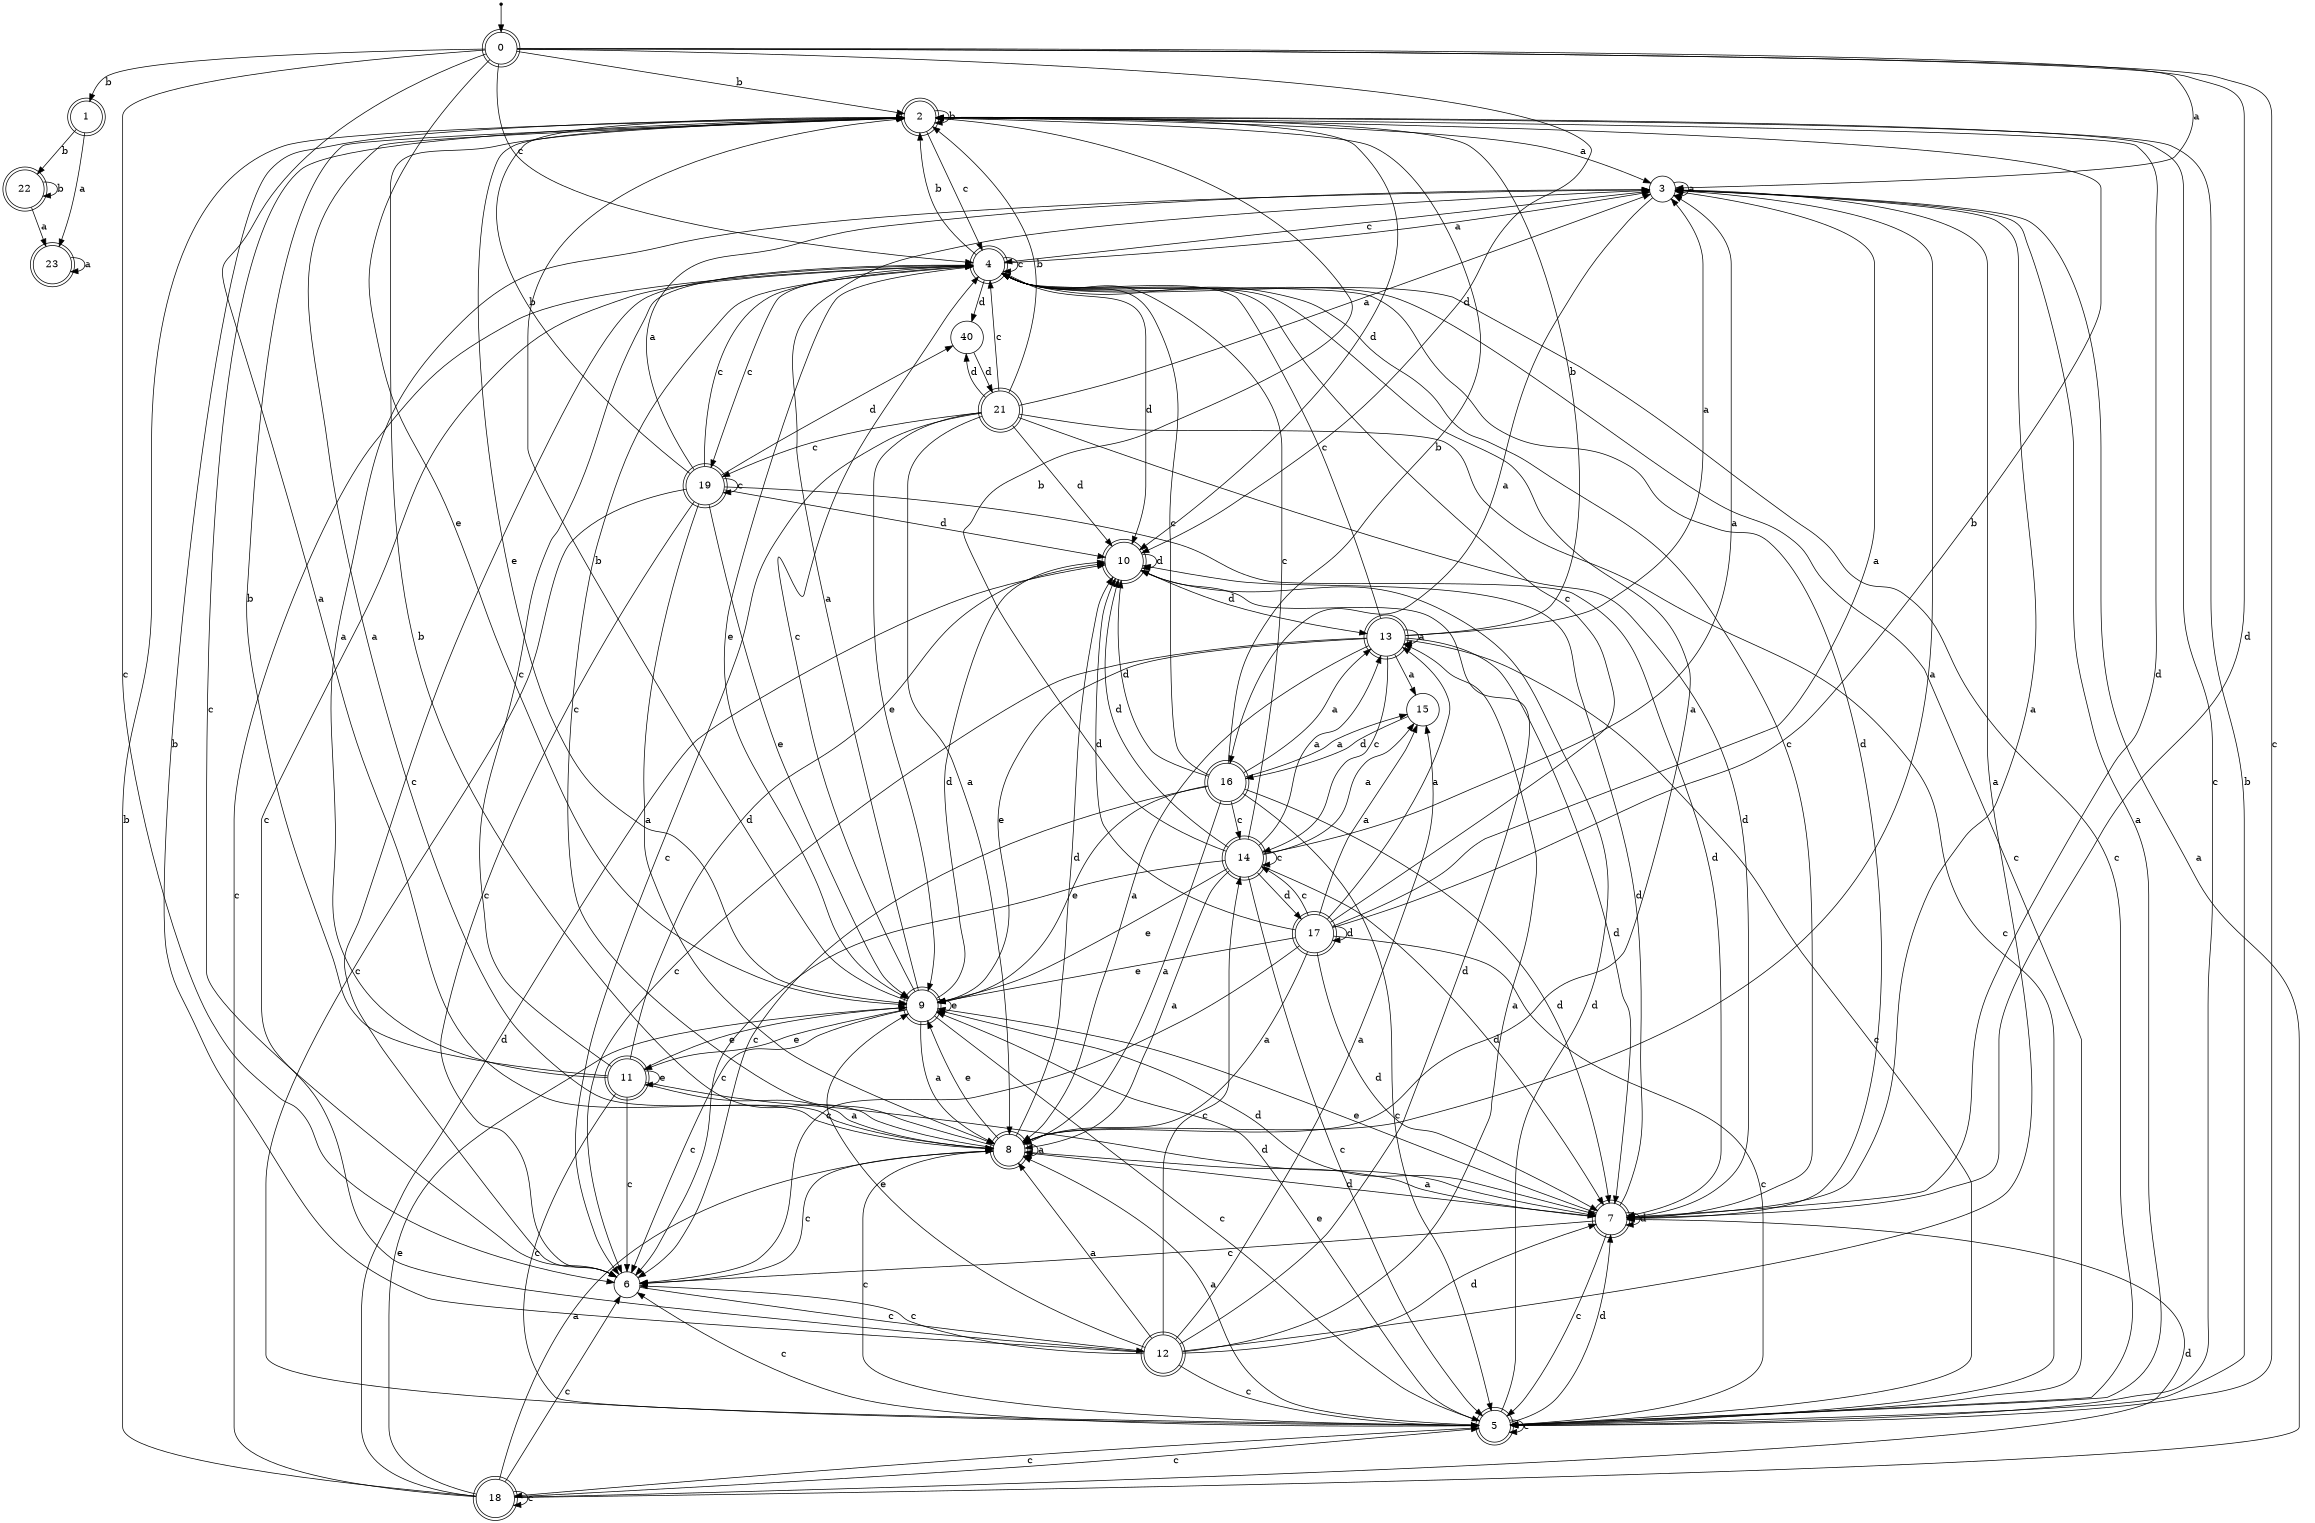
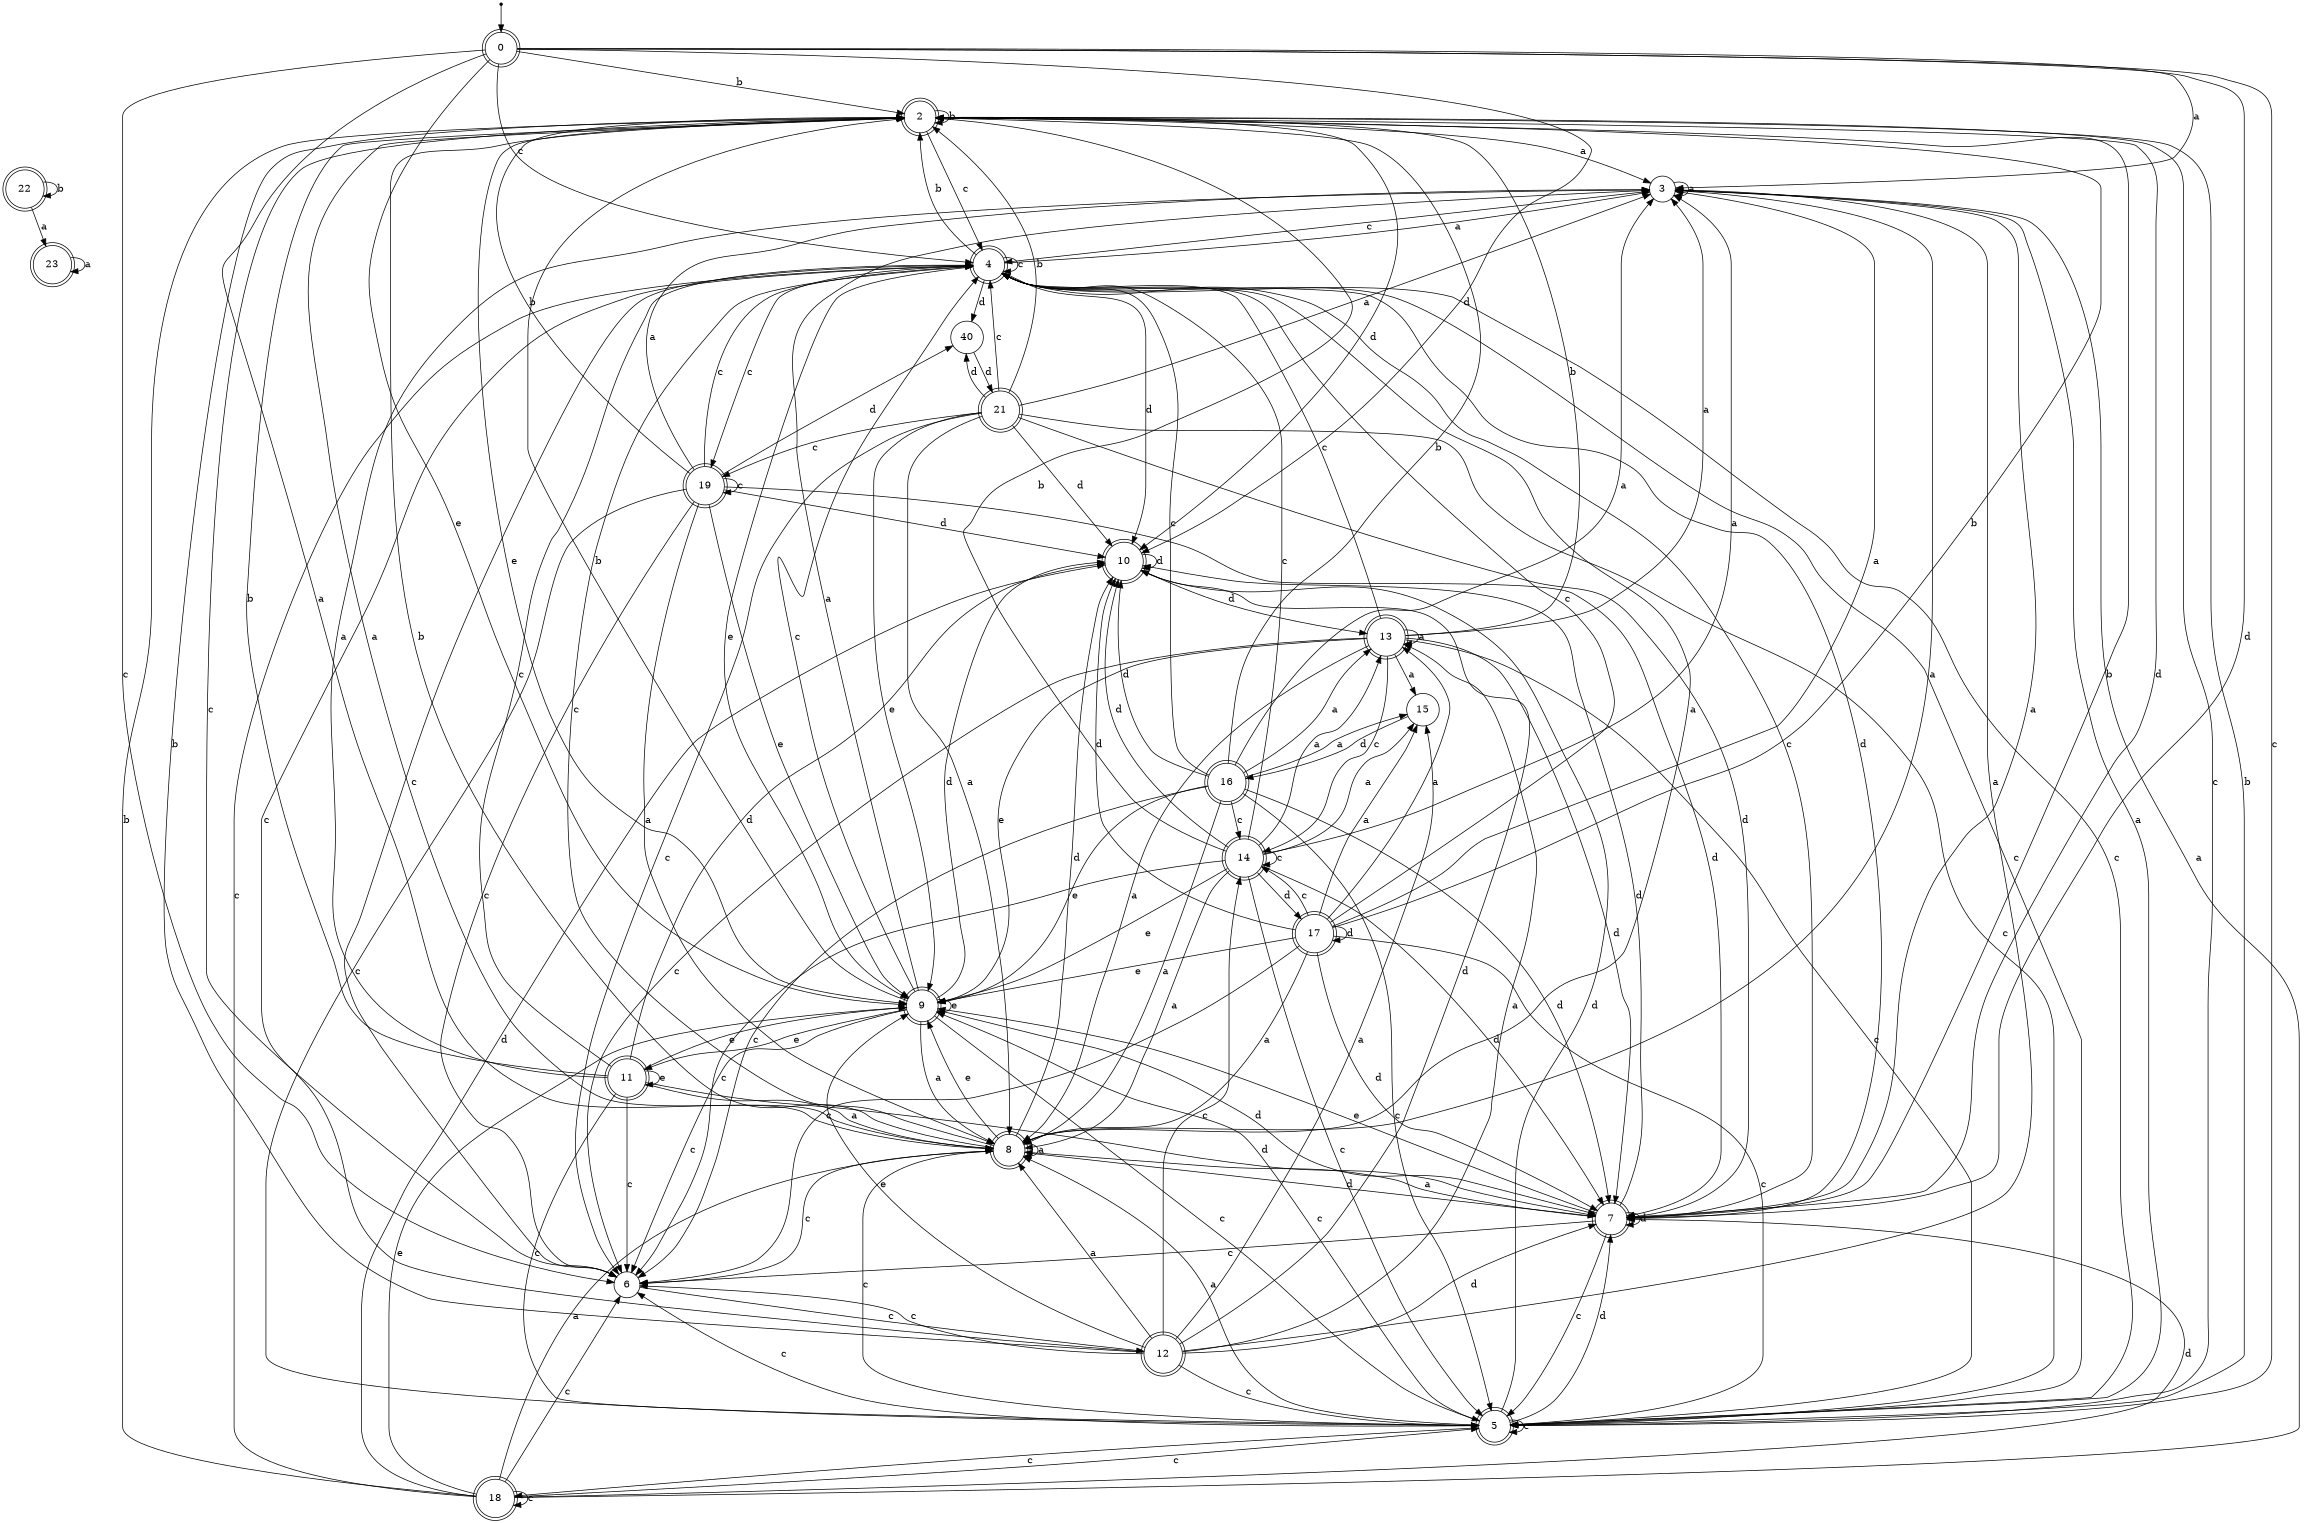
(86, 117) -> none
none -> (2128, 228)
(1481, 525) -> (1547, 559)
(1320, 1219) -> (1320, 1219)
